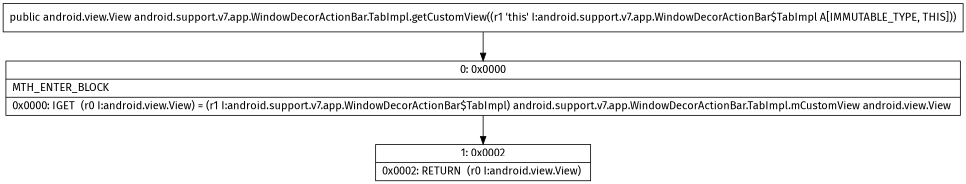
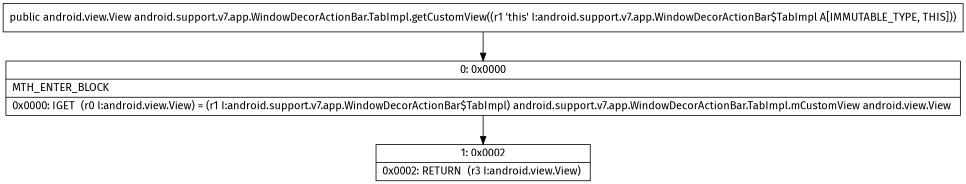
(483, 171) -> (483, 171)
